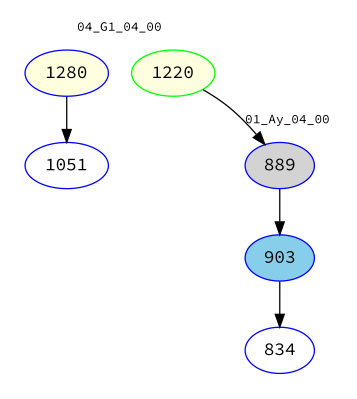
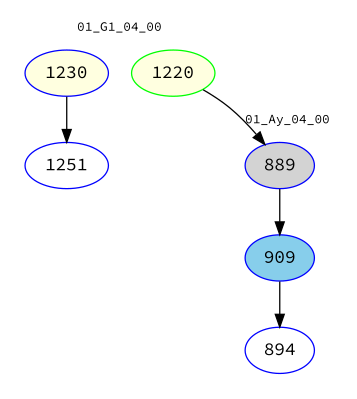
(120, 28) -> (120, 28)
(67, 73) -> (67, 73)
(67, 166) -> (67, 166)
(280, 258) -> (280, 258)
(280, 350) -> (280, 350)
